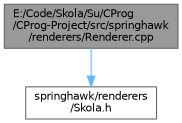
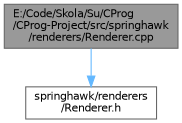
(91, 103) -> (91, 103)
